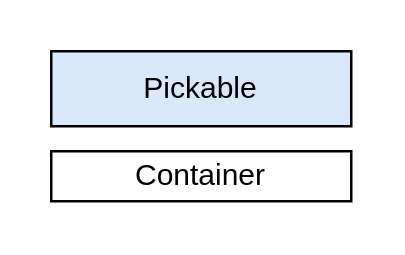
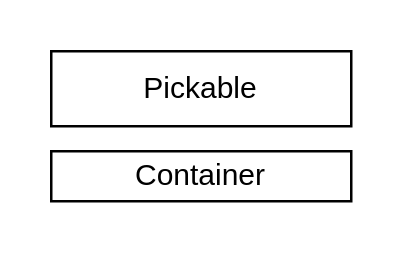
(201, 89) -> (201, 89)
